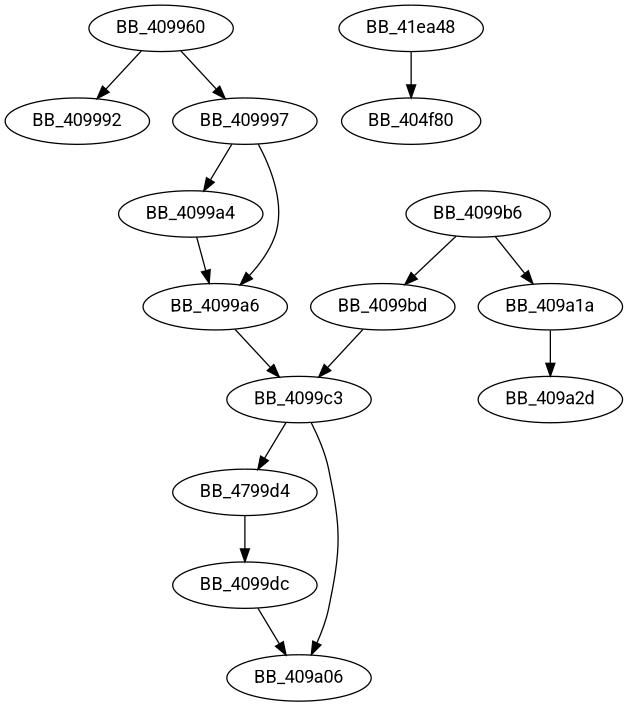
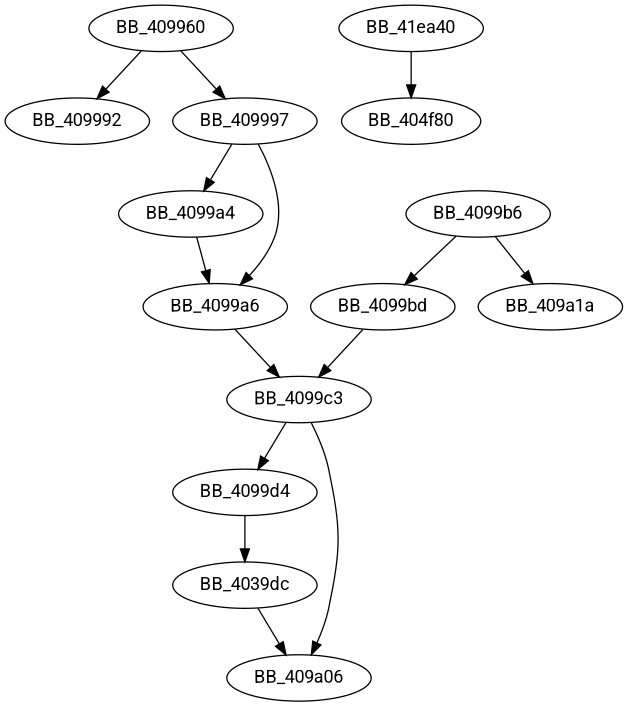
(411, 28) -> (411, 28)
(550, 400) -> none
(245, 492) -> (245, 492)
(245, 585) -> (245, 585)
